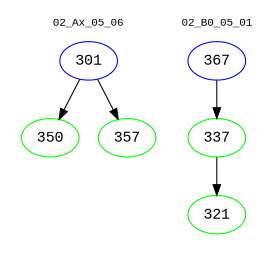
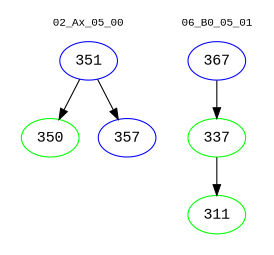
(89, 23) -> (89, 23)
(217, 23) -> (217, 23)
(89, 61) -> (89, 61)
(127, 138) -> (127, 138)
(217, 215) -> (217, 215)
